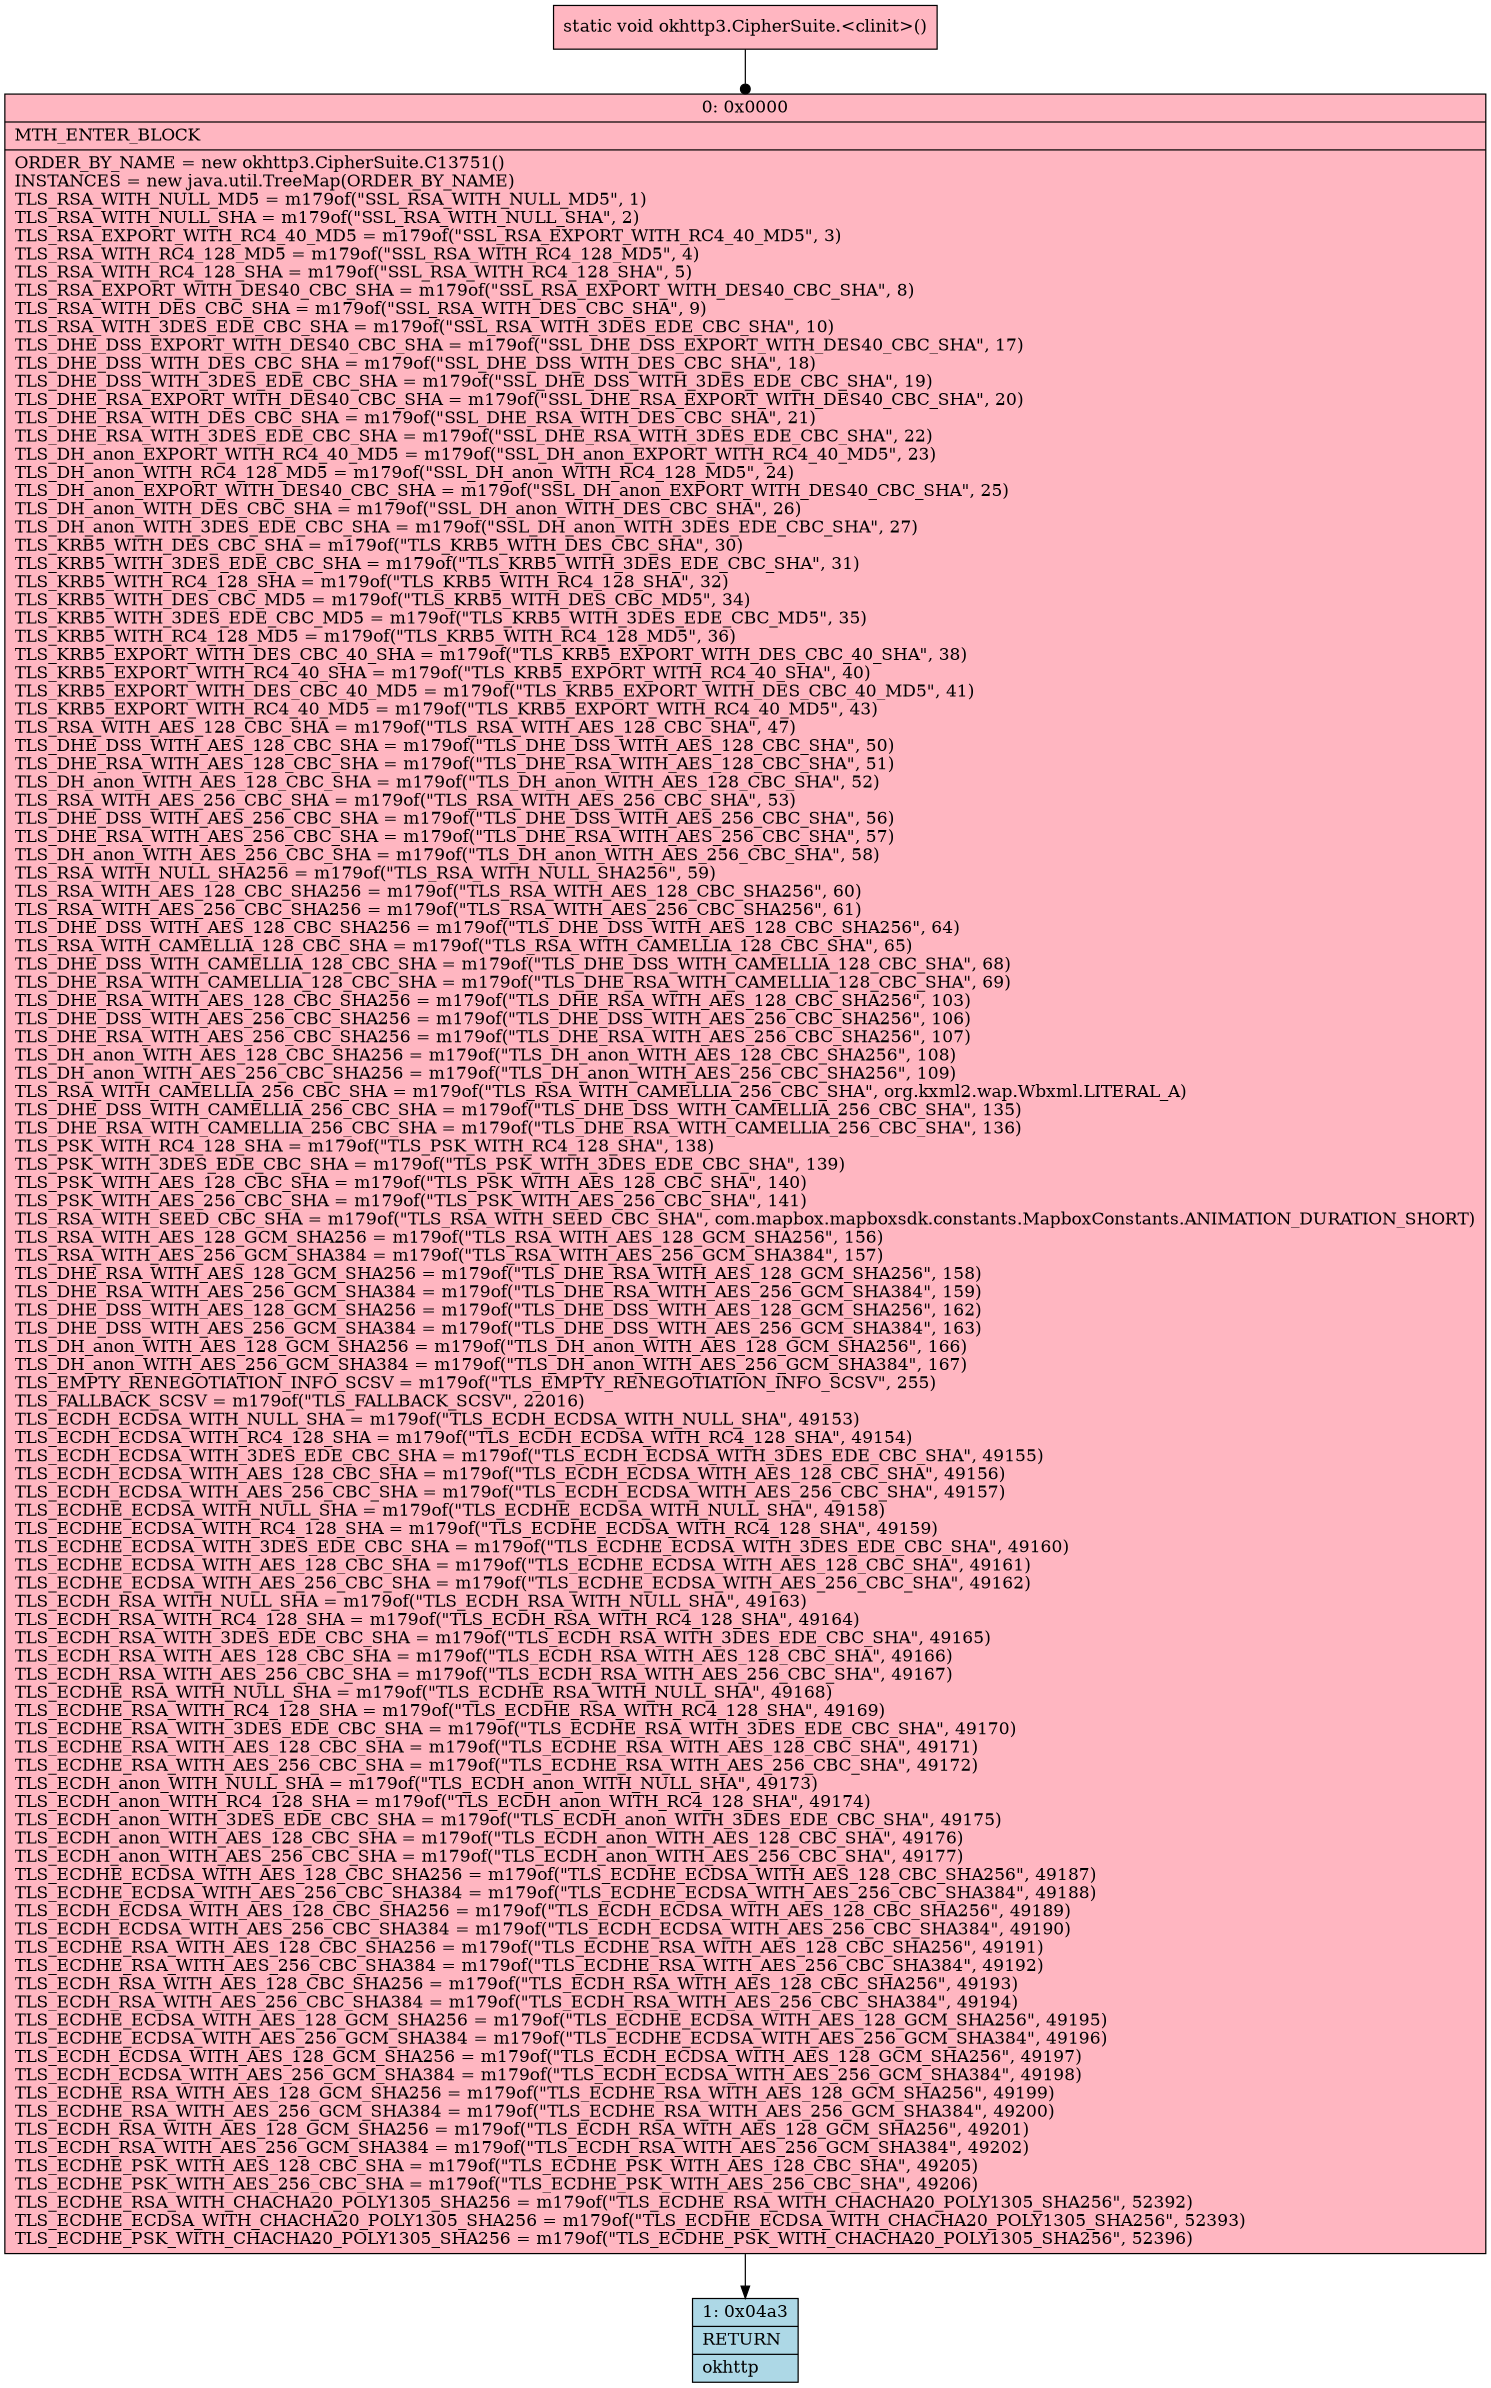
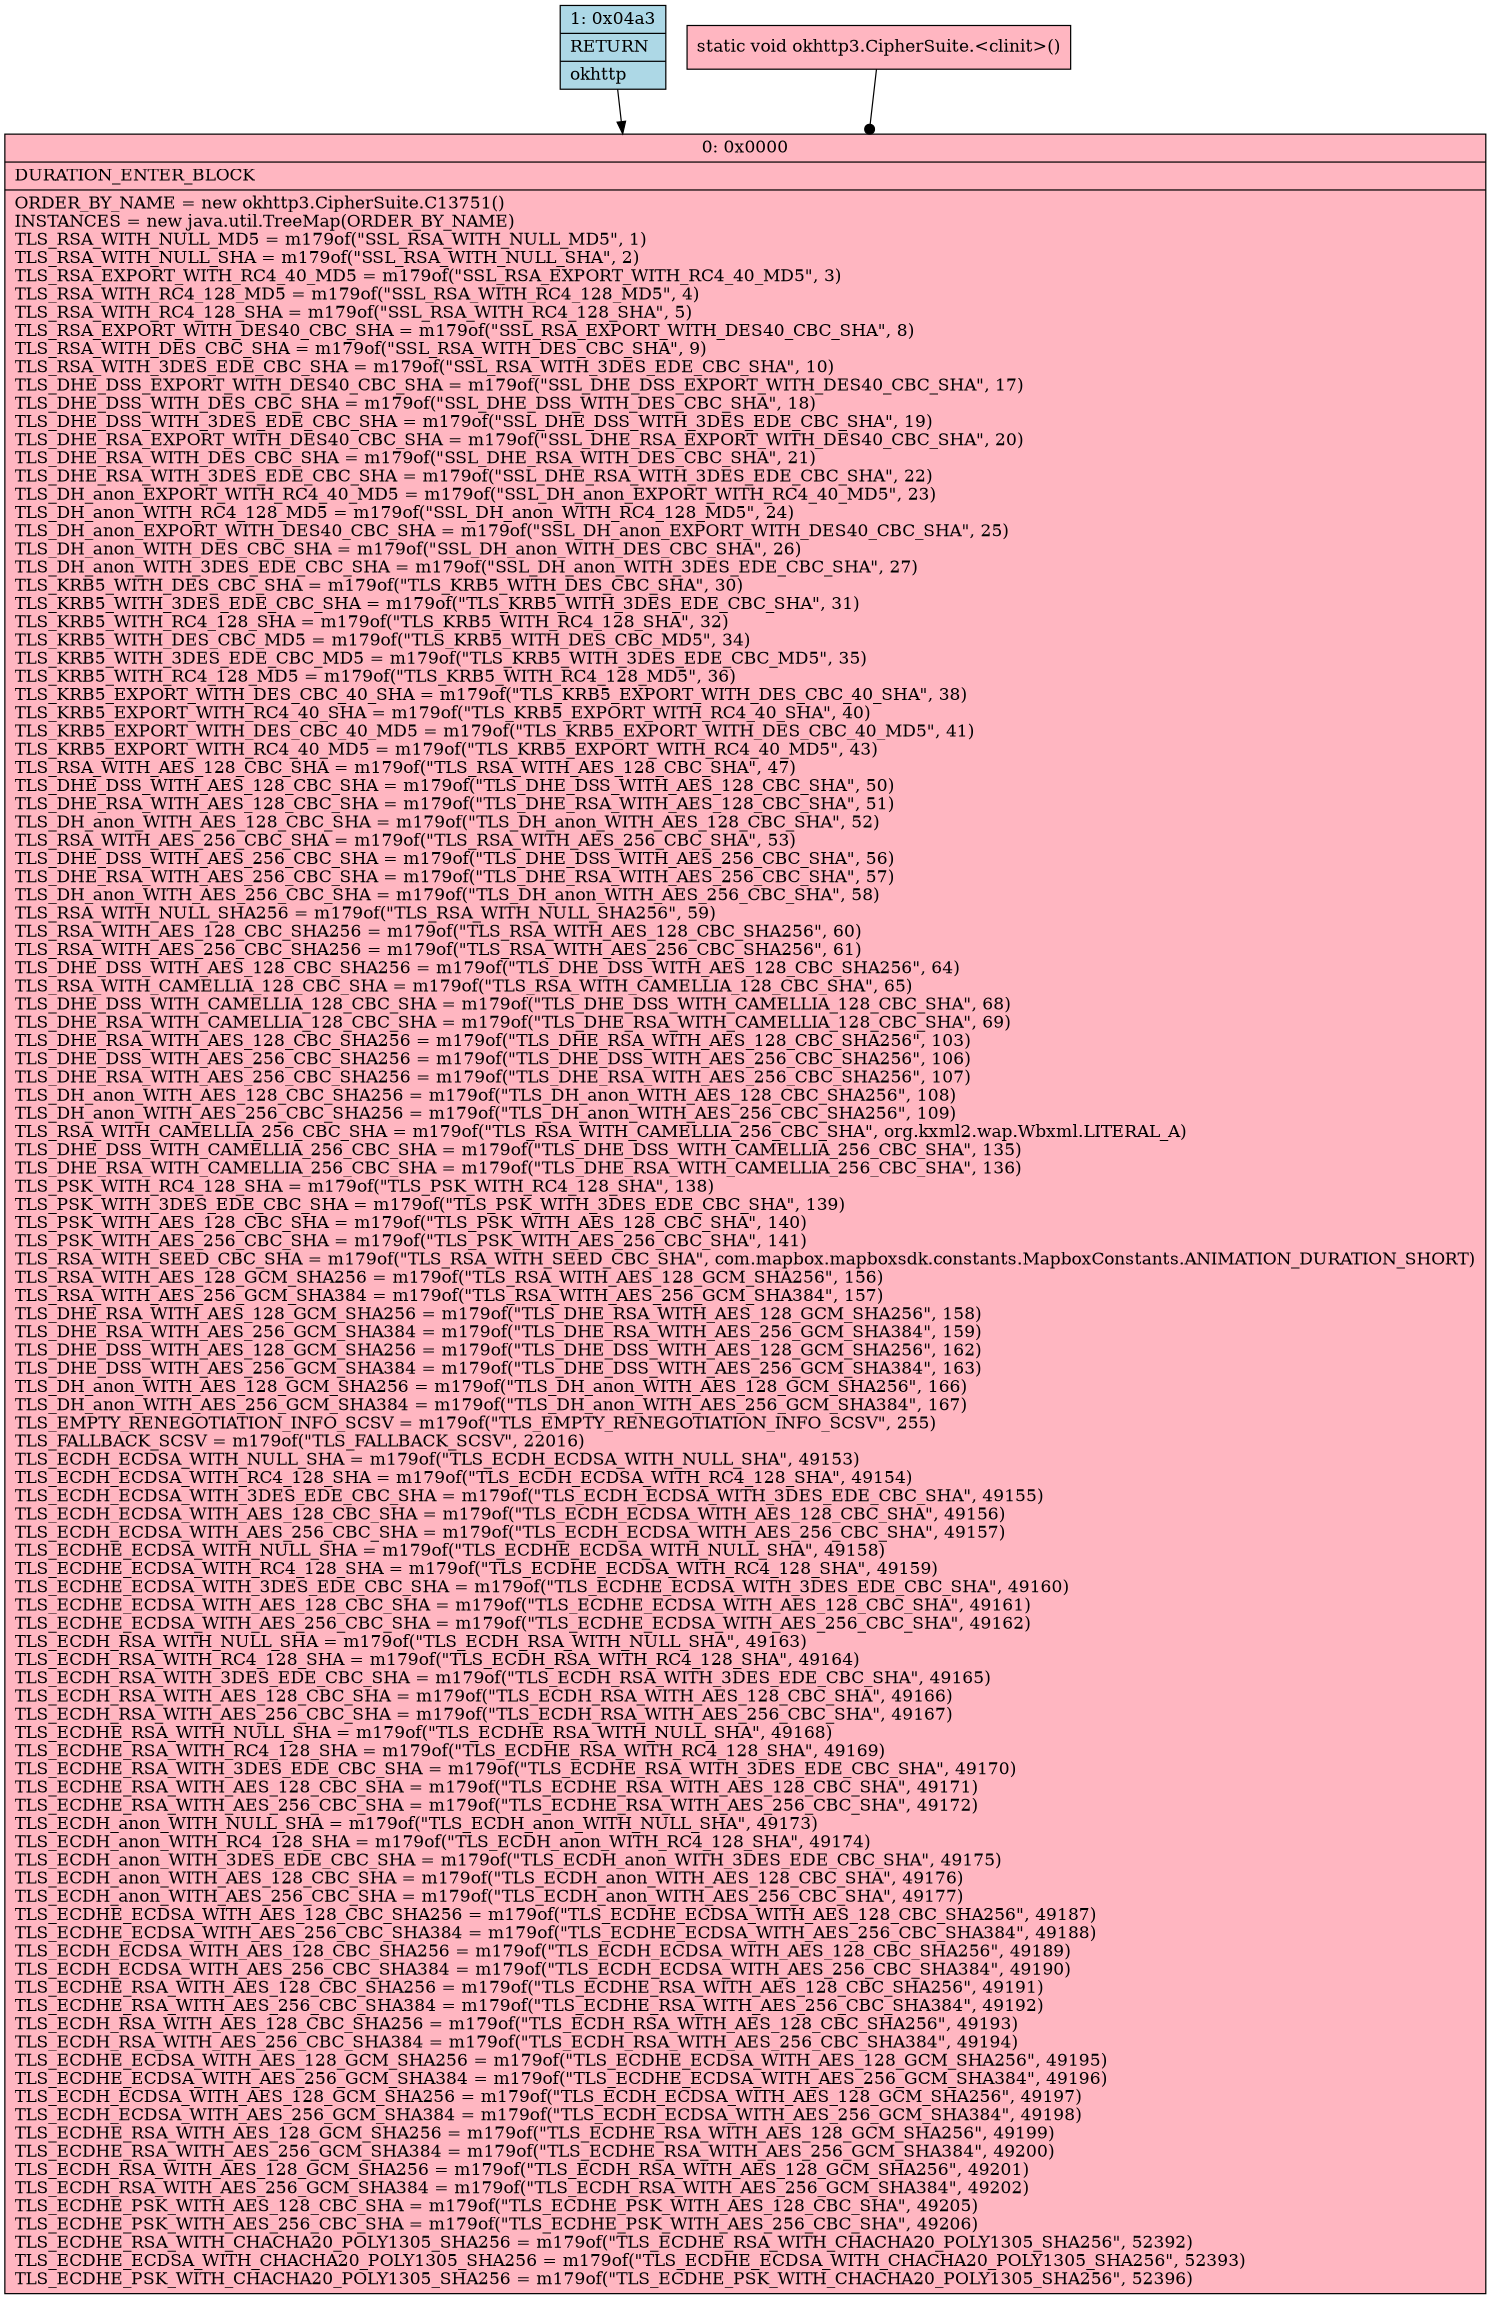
(108, 135) -> (135, 175)
(745, 2270) -> (619, 106)
